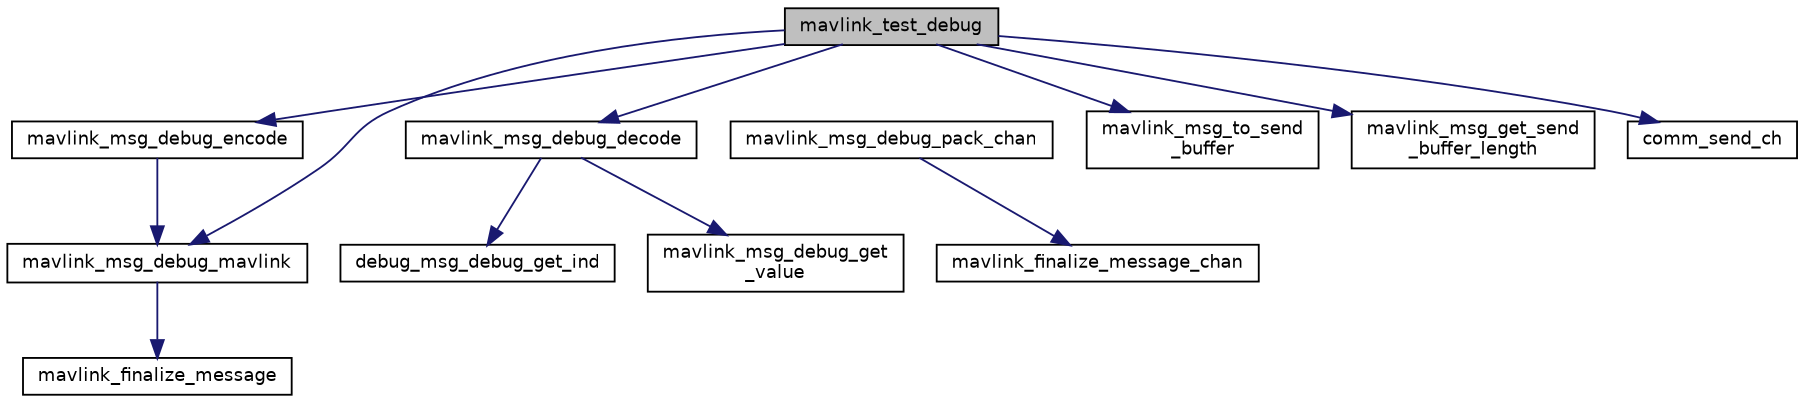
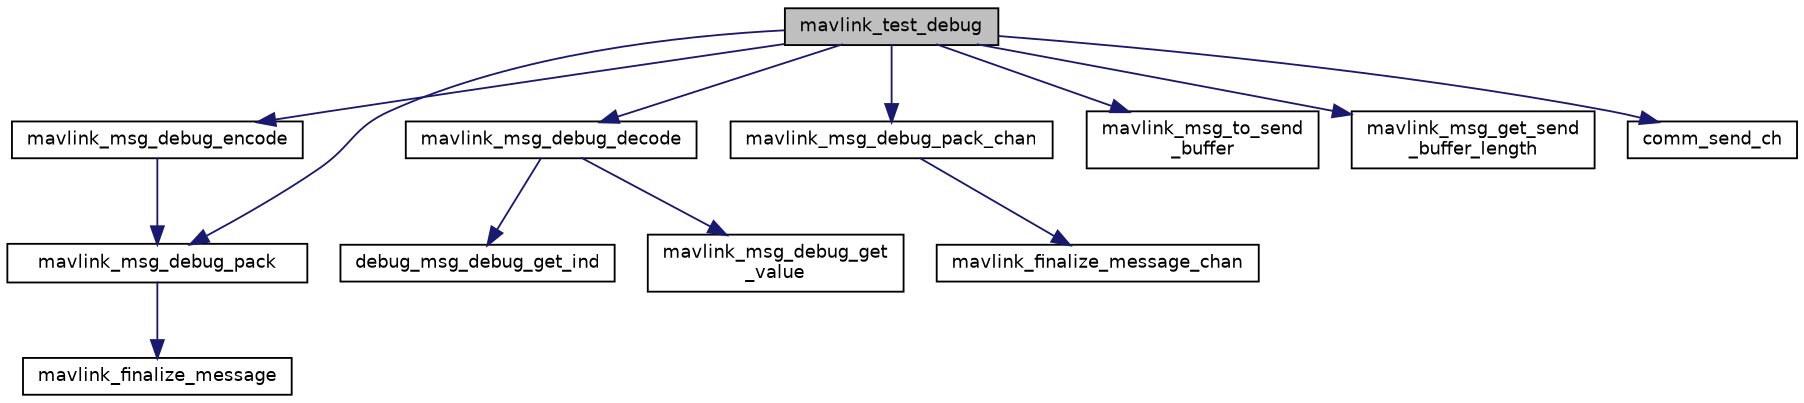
none -> (892, 74)
(157, 263) -> (157, 263)
